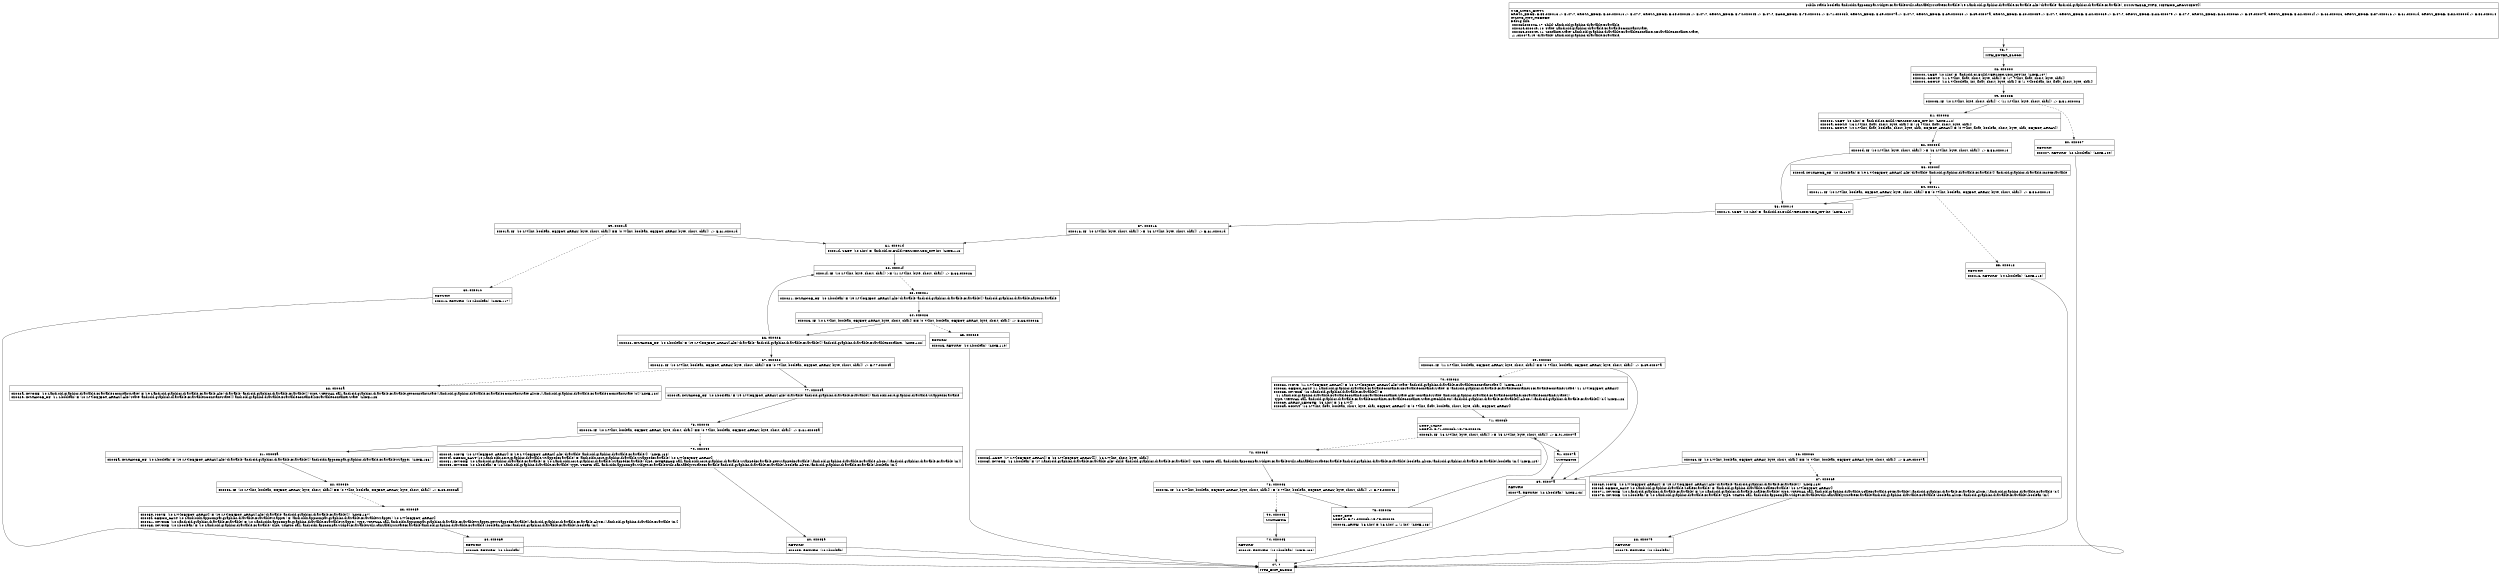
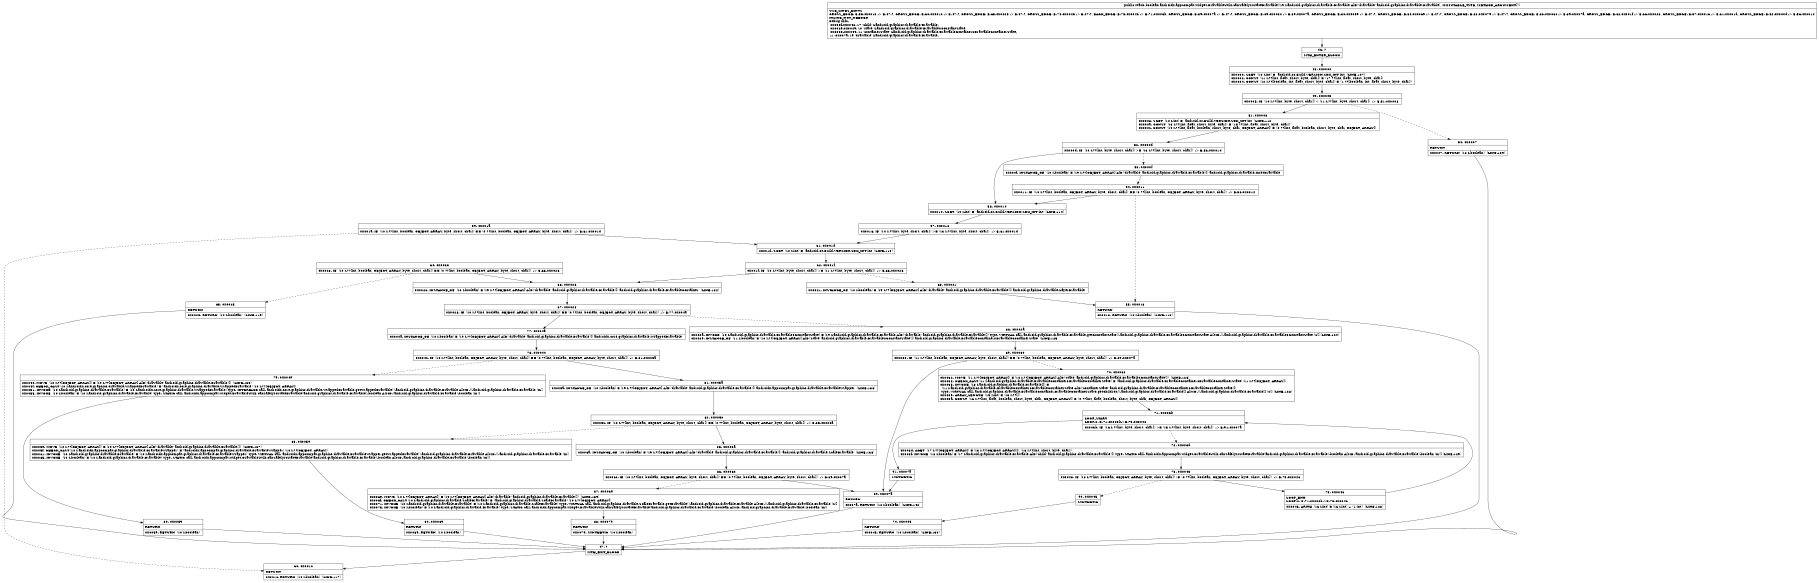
(773, 292) -> (698, 278)
(919, 306) -> (1043, 299)
none -> (1015, 345)
none -> (726, 450)
(313, 544) -> (465, 560)
(1643, 550) -> (604, 533)
